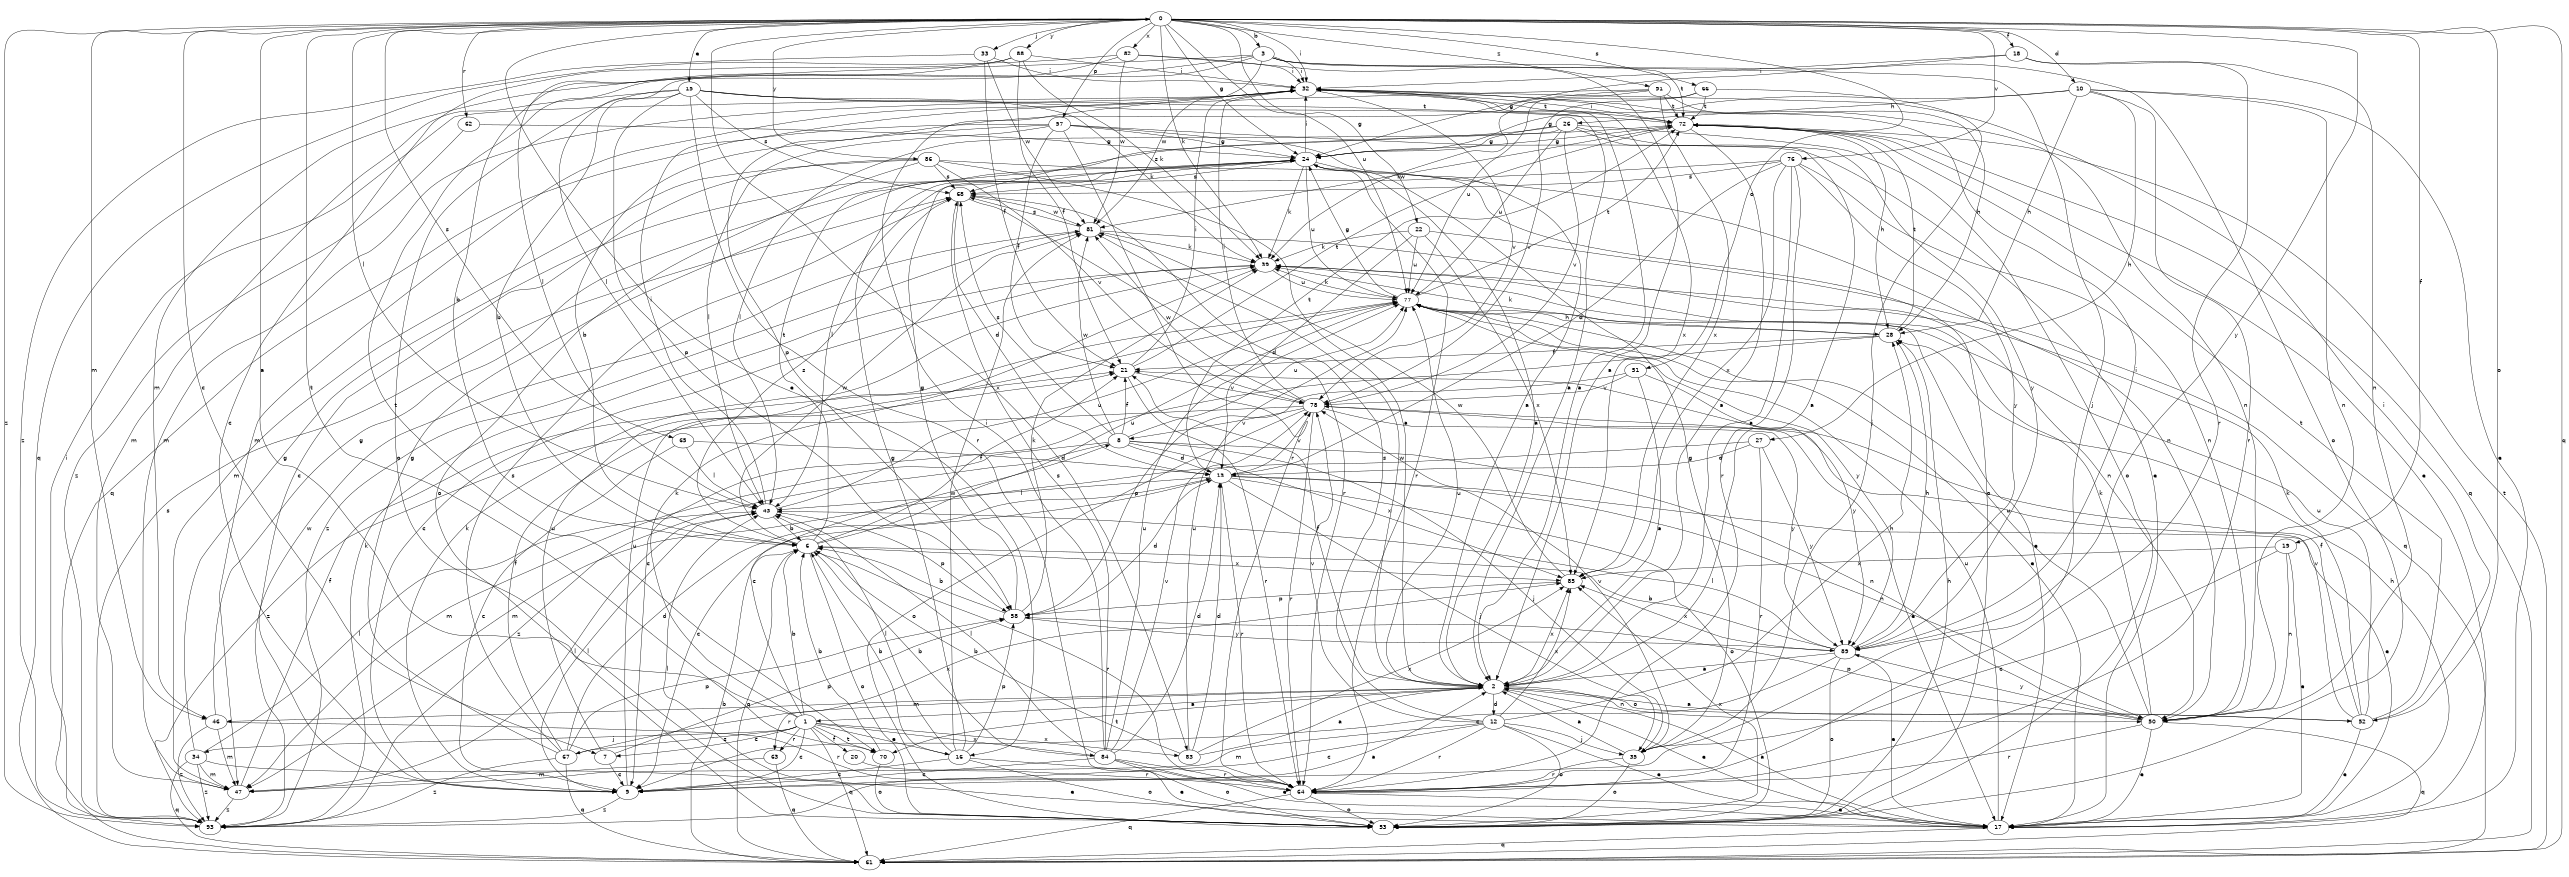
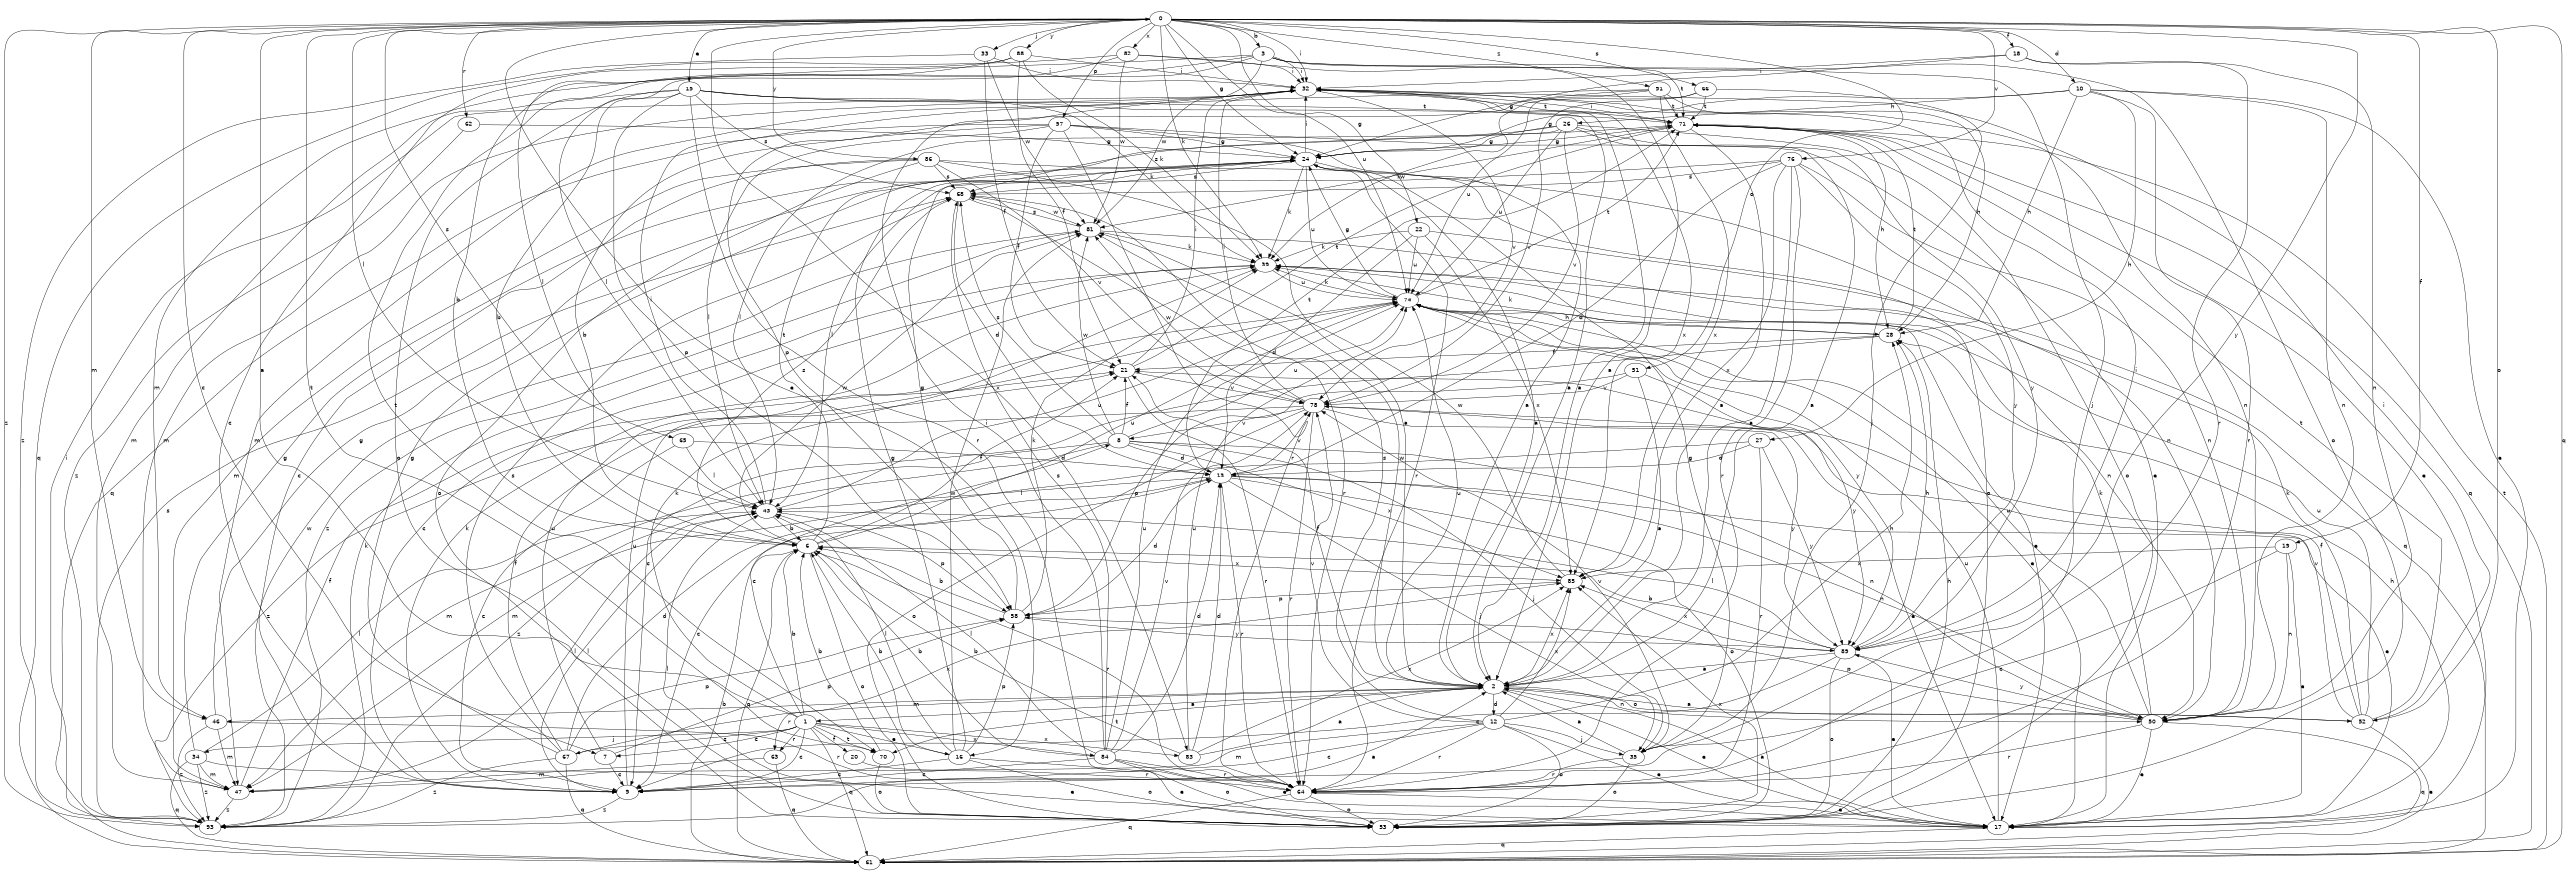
(1682, 124) -> (1682, 124)
(1408, 300) -> (1408, 300)
(2309, 812) -> (2000, 847)
